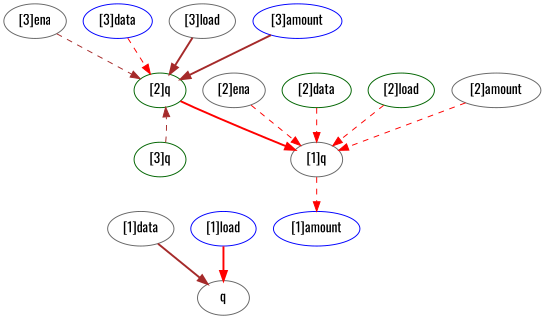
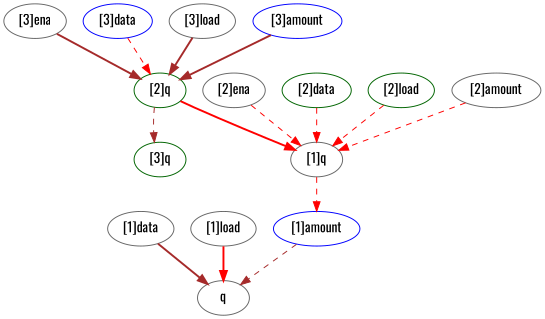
(94, 54) -> (94, 54)
(166, 130) -> (154, 120)
(223, 229) -> (223, 229)
none -> (272, 262)
